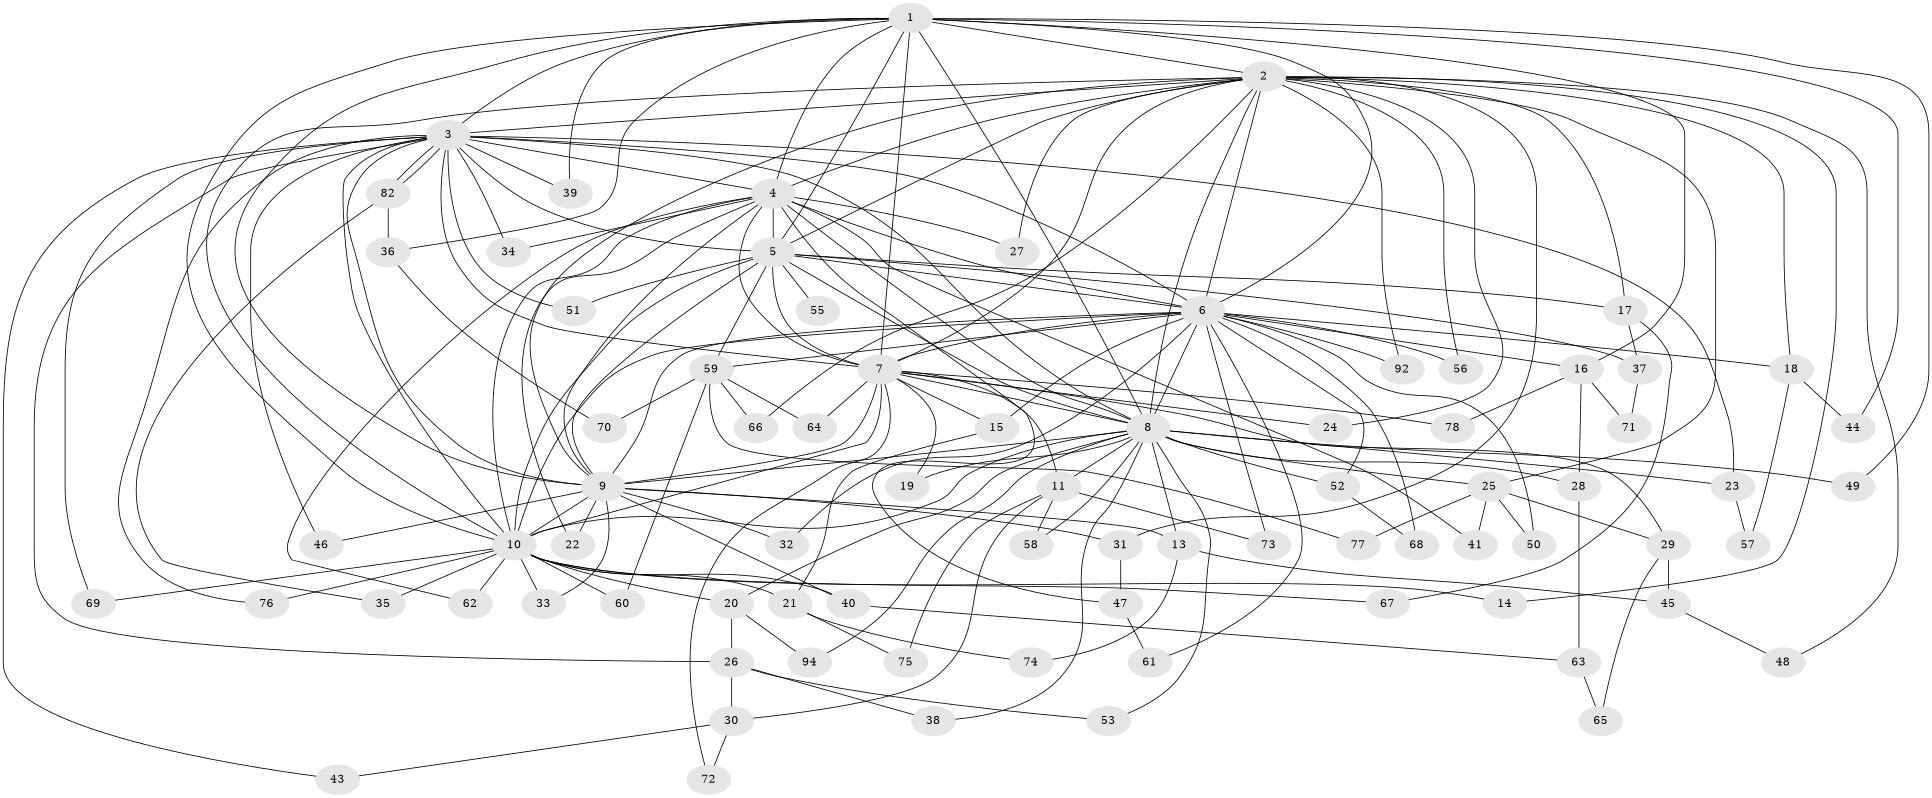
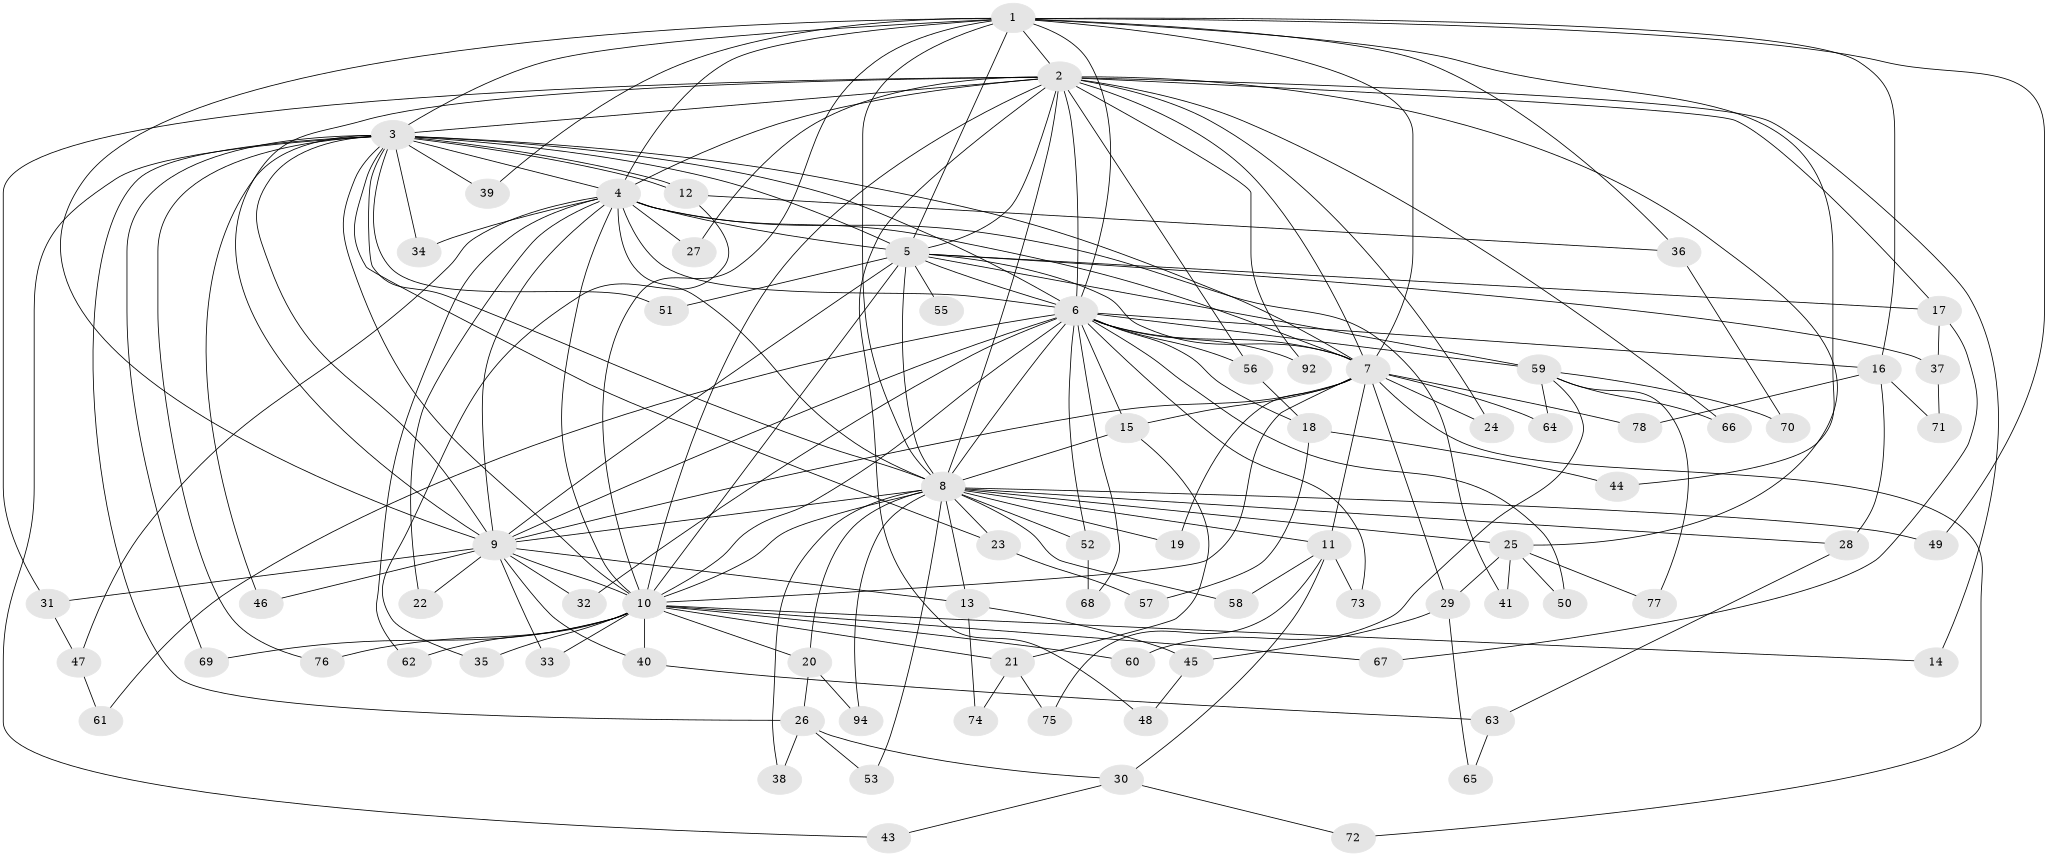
(1631, 107) -> (1285, 404)
(388, 194) -> (686, 194)
(1020, 400) -> (1035, 457)
